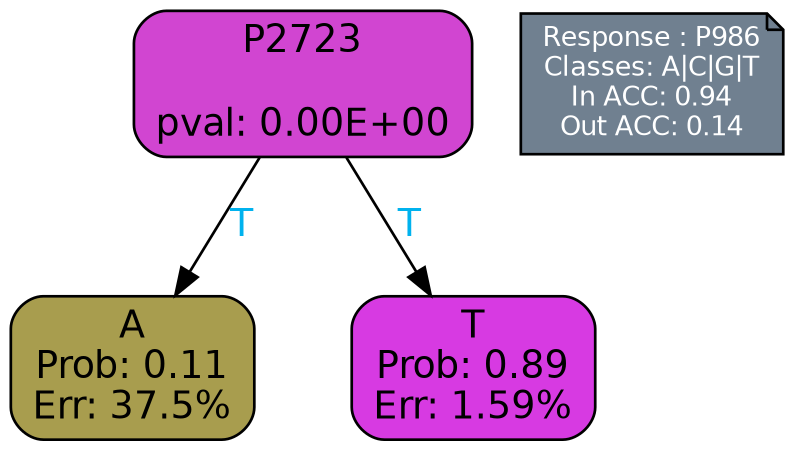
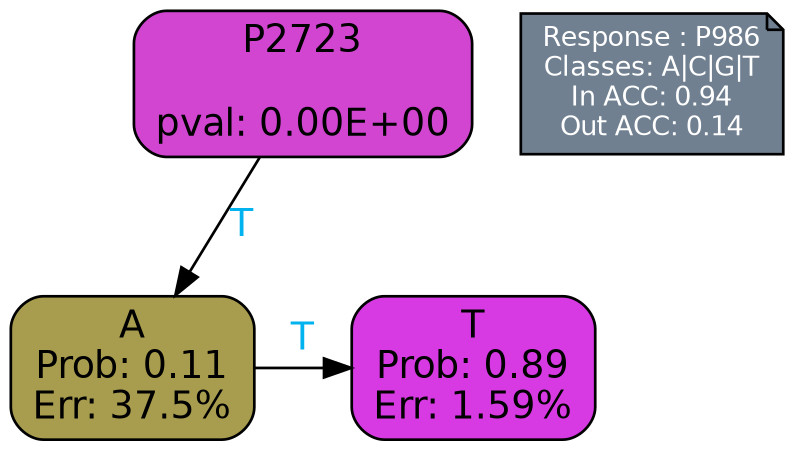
(381, 215) -> (289, 368)
